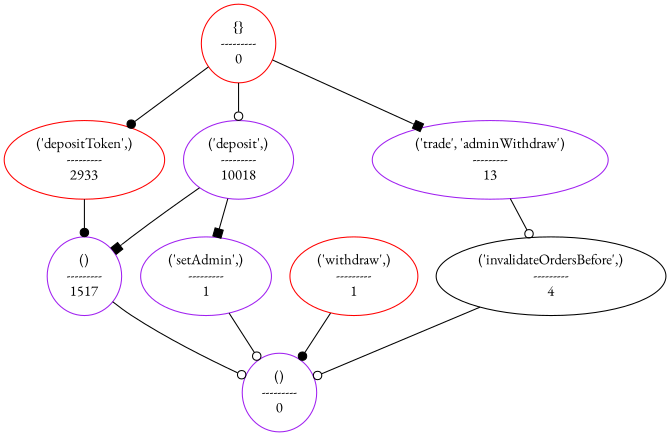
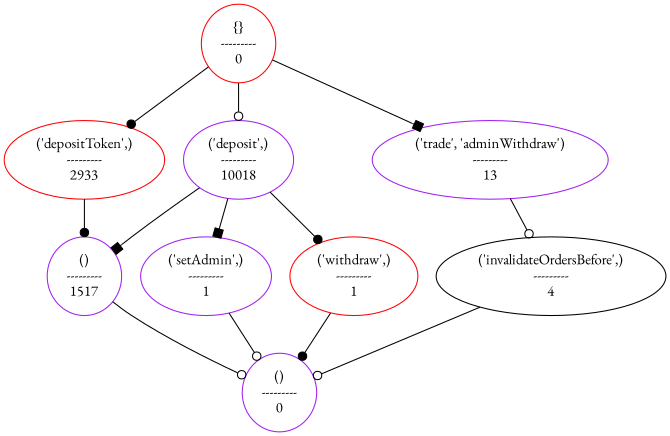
none -> (292, 214)
